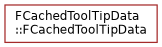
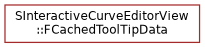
(81, 24) -> (102, 24)
